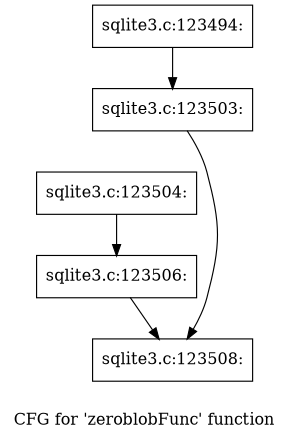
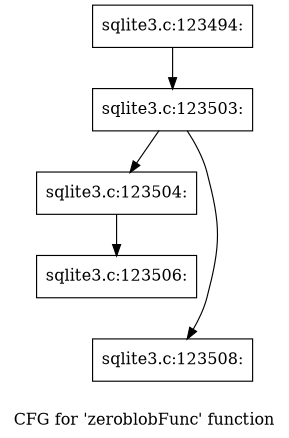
none -> (148, 147)
(141, 314) -> none
